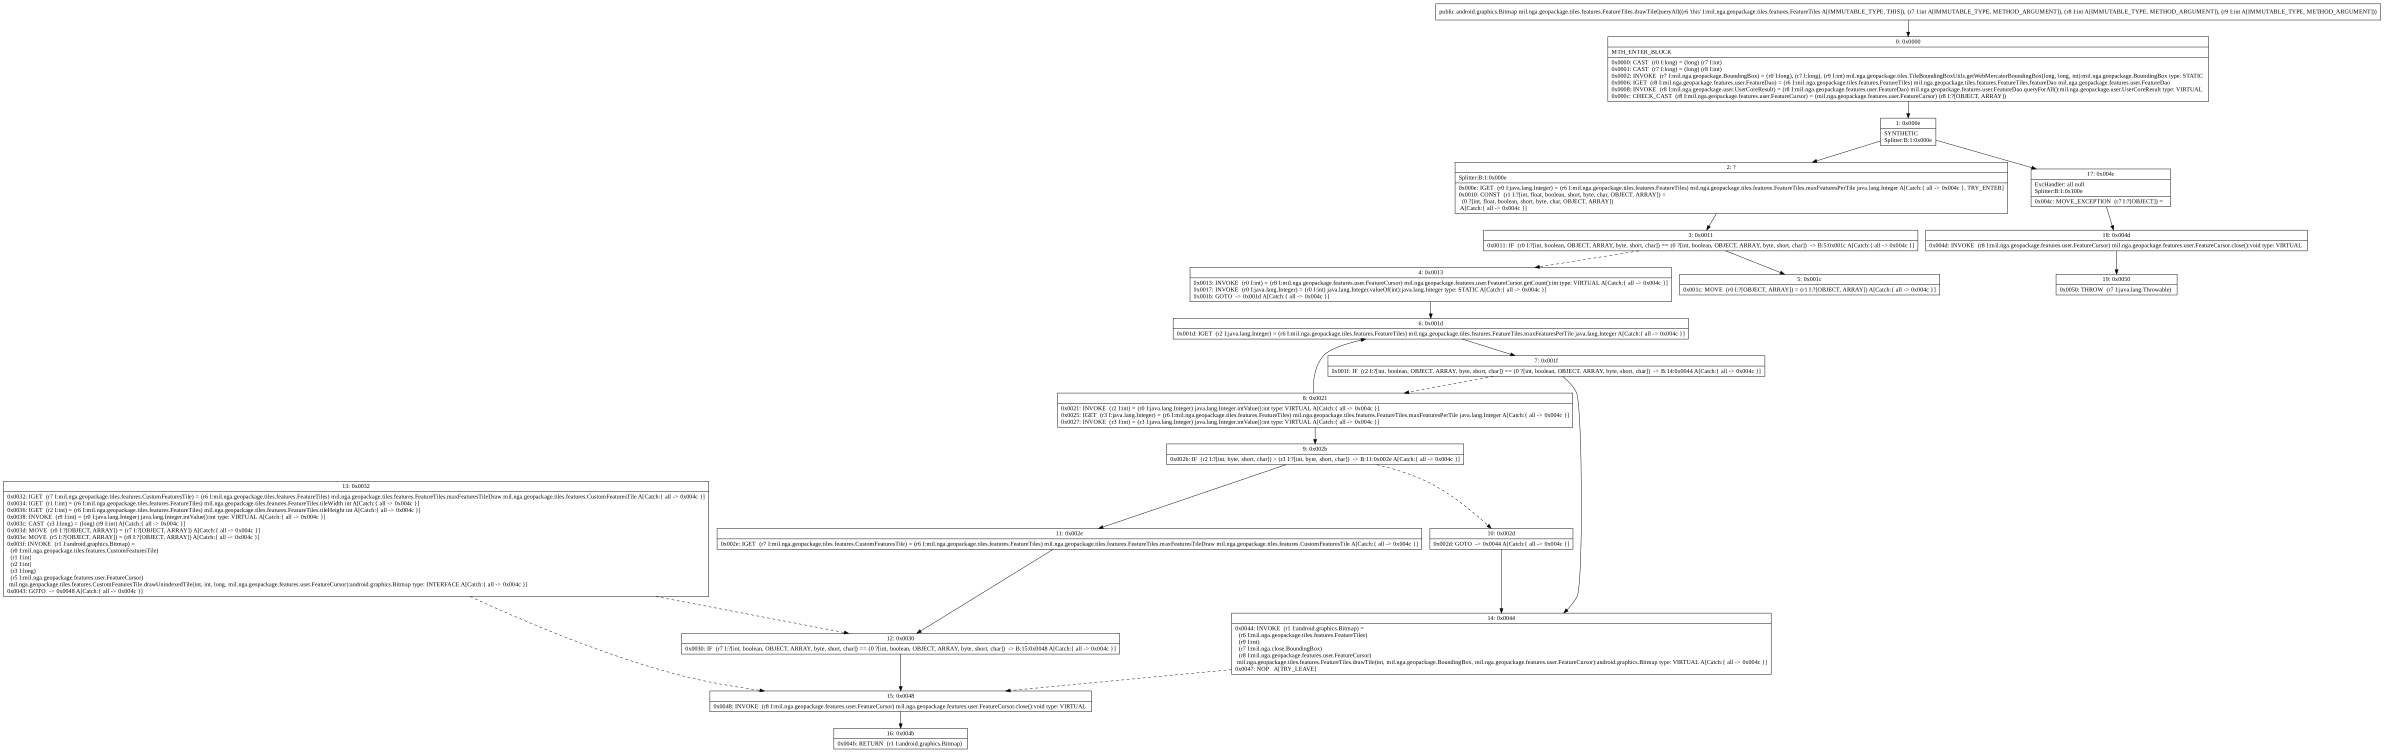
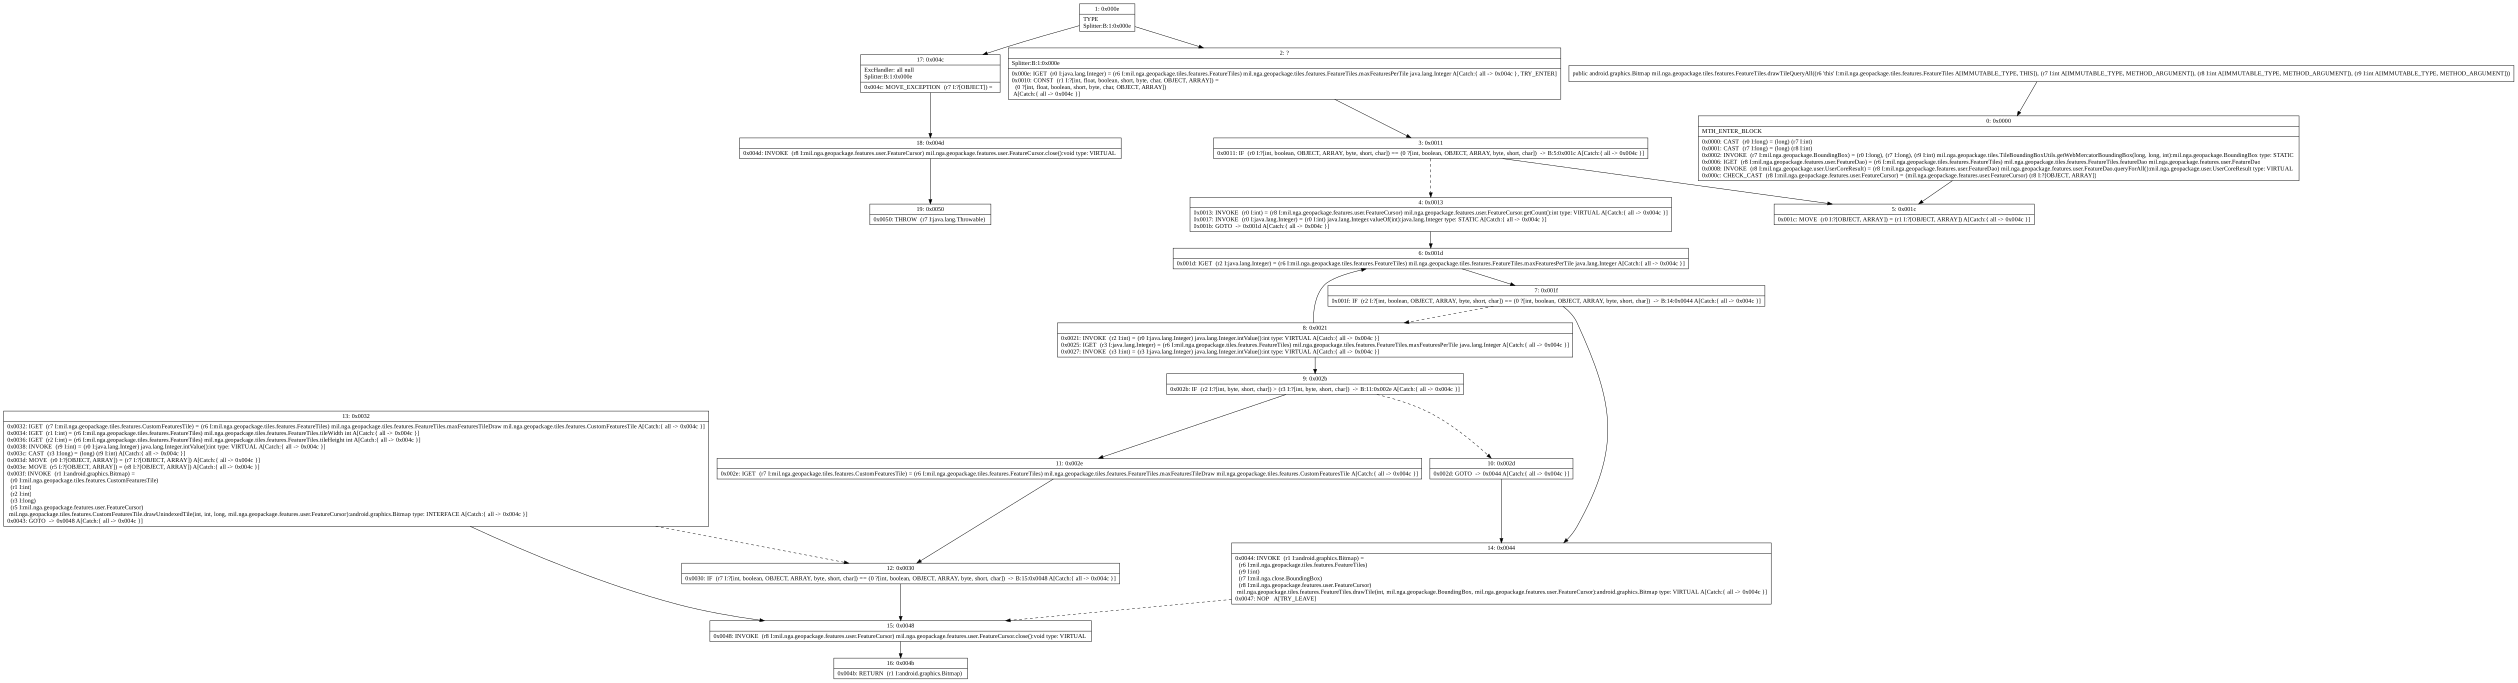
(1908, 108) -> (1937, 191)
(1901, 133) -> (1091, 19)
(2059, 191) -> (888, 77)
(612, 654) -> (612, 584)
